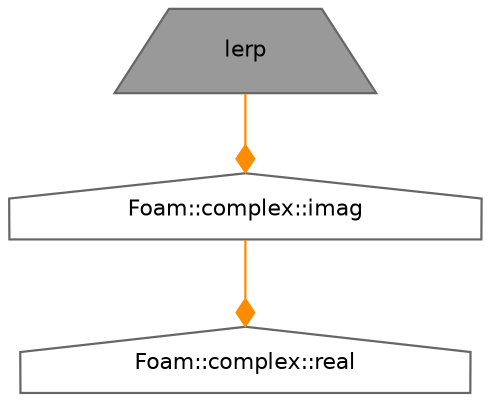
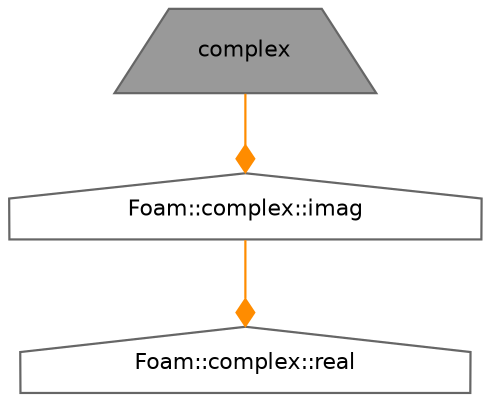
(245, 51) -> (245, 51)
